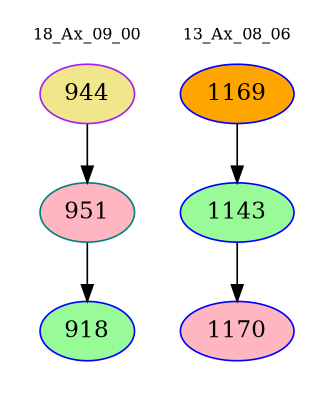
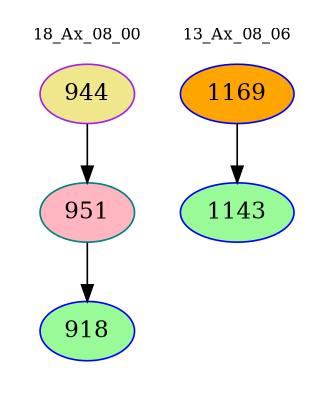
(87, 35) -> (87, 35)
(237, 331) -> none
